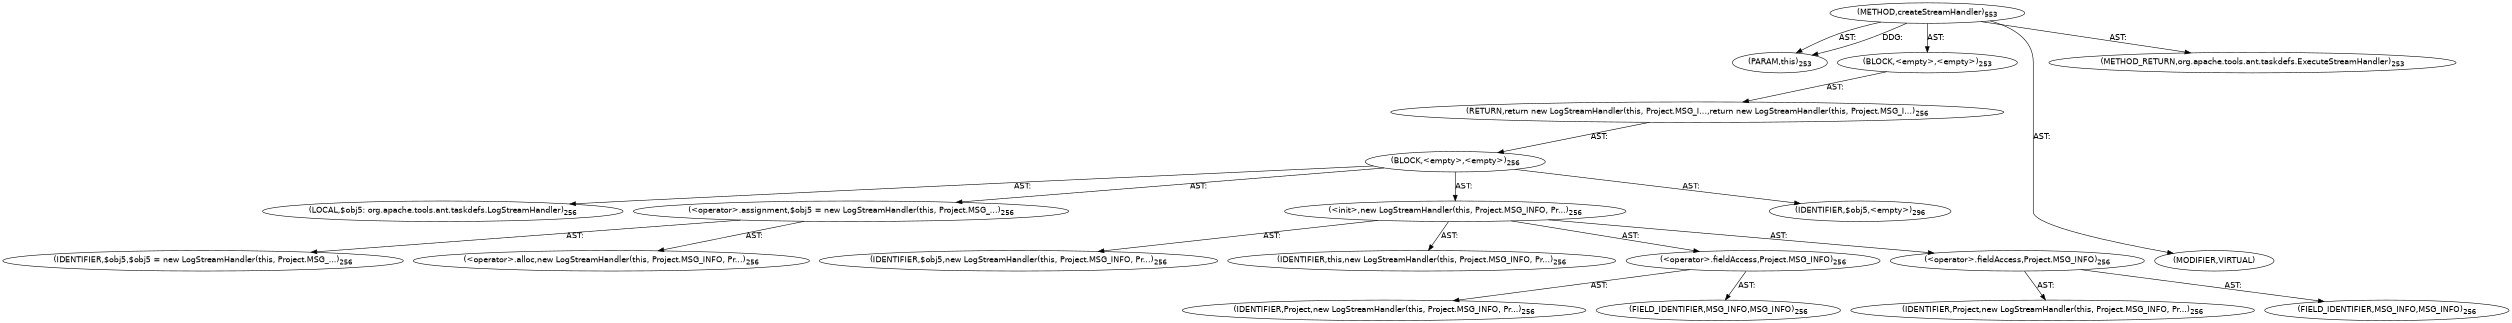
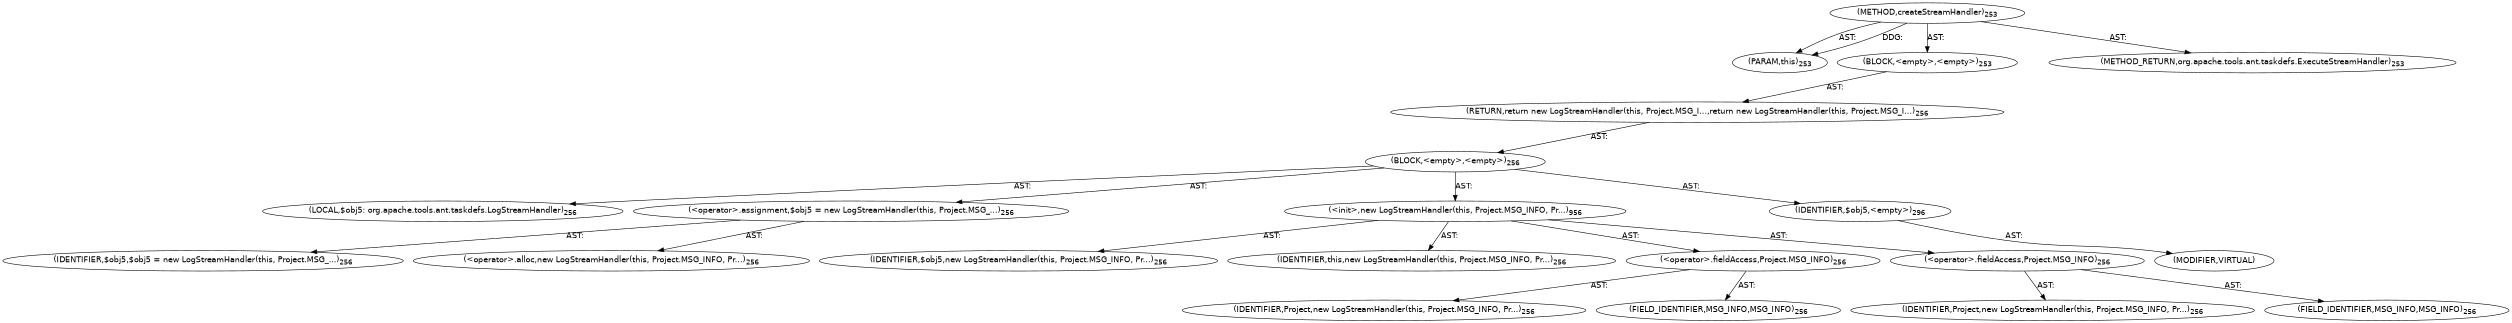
(1991, 12) -> (1991, 12)
(2033, 176) -> (2032, 243)
(1575, 210) -> (1575, 210)
